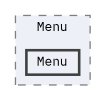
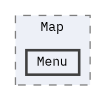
(53, 28) -> (53, 28)
